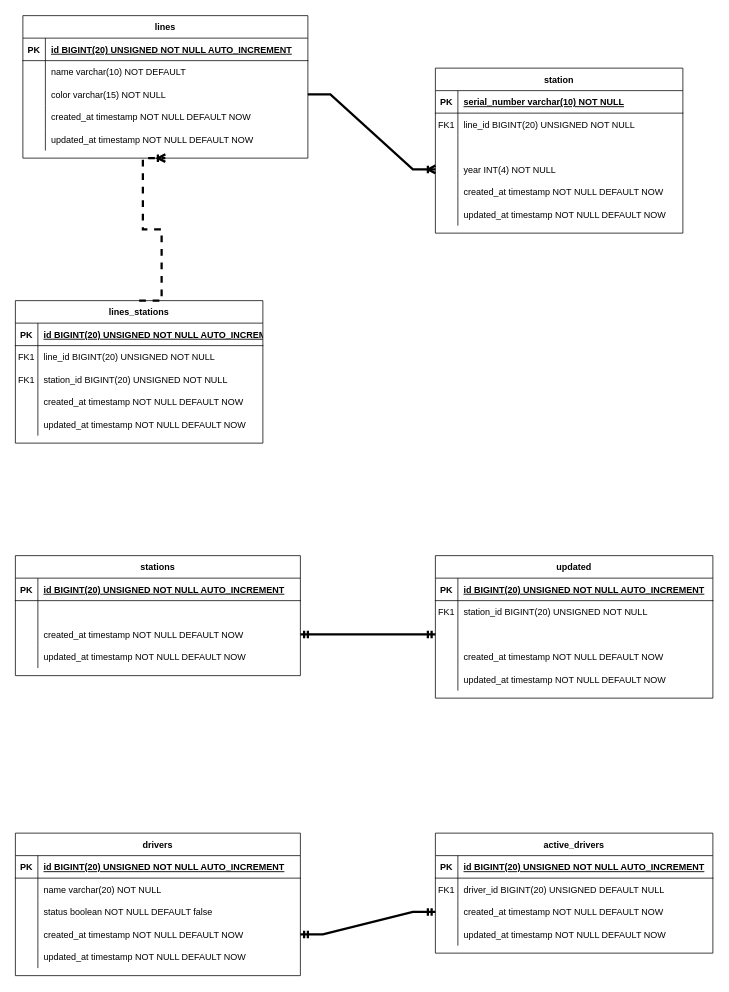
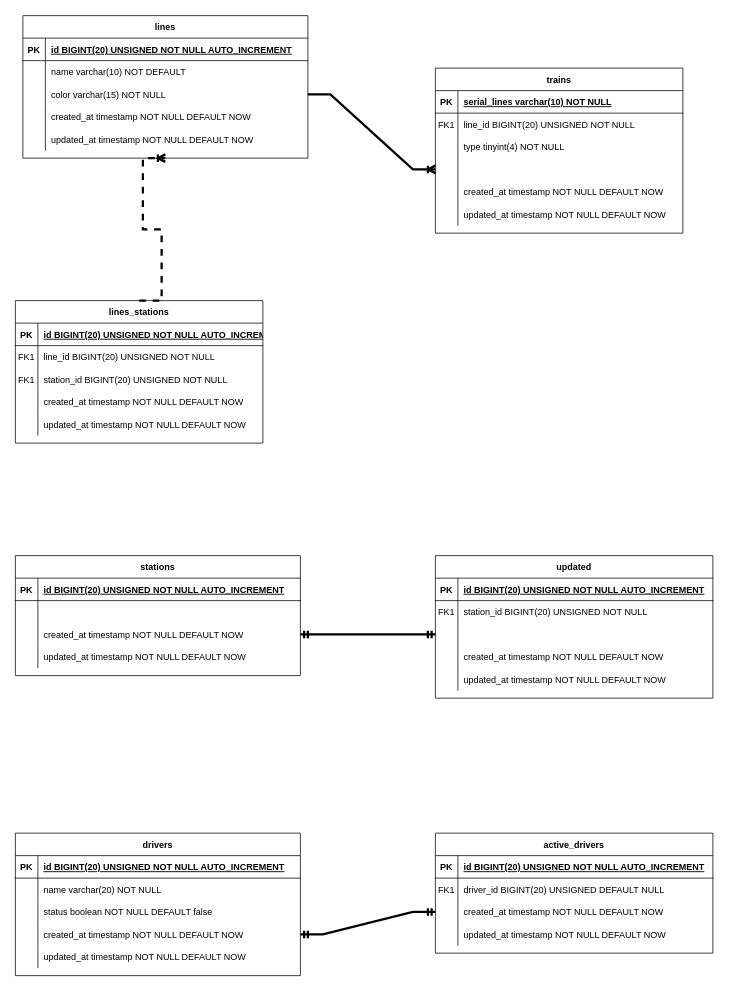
(559, 80) -> (559, 80)
(543, 102) -> (538, 102)
none -> (570, 147)
(570, 169) -> none
